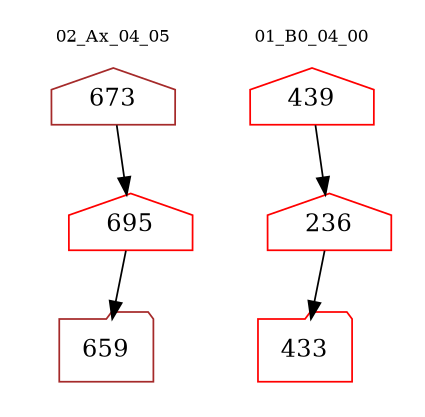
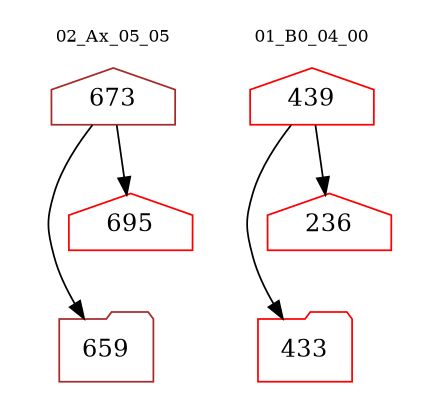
(113, 37) -> (113, 37)
(121, 276) -> (50, 212)
(320, 276) -> (248, 212)
